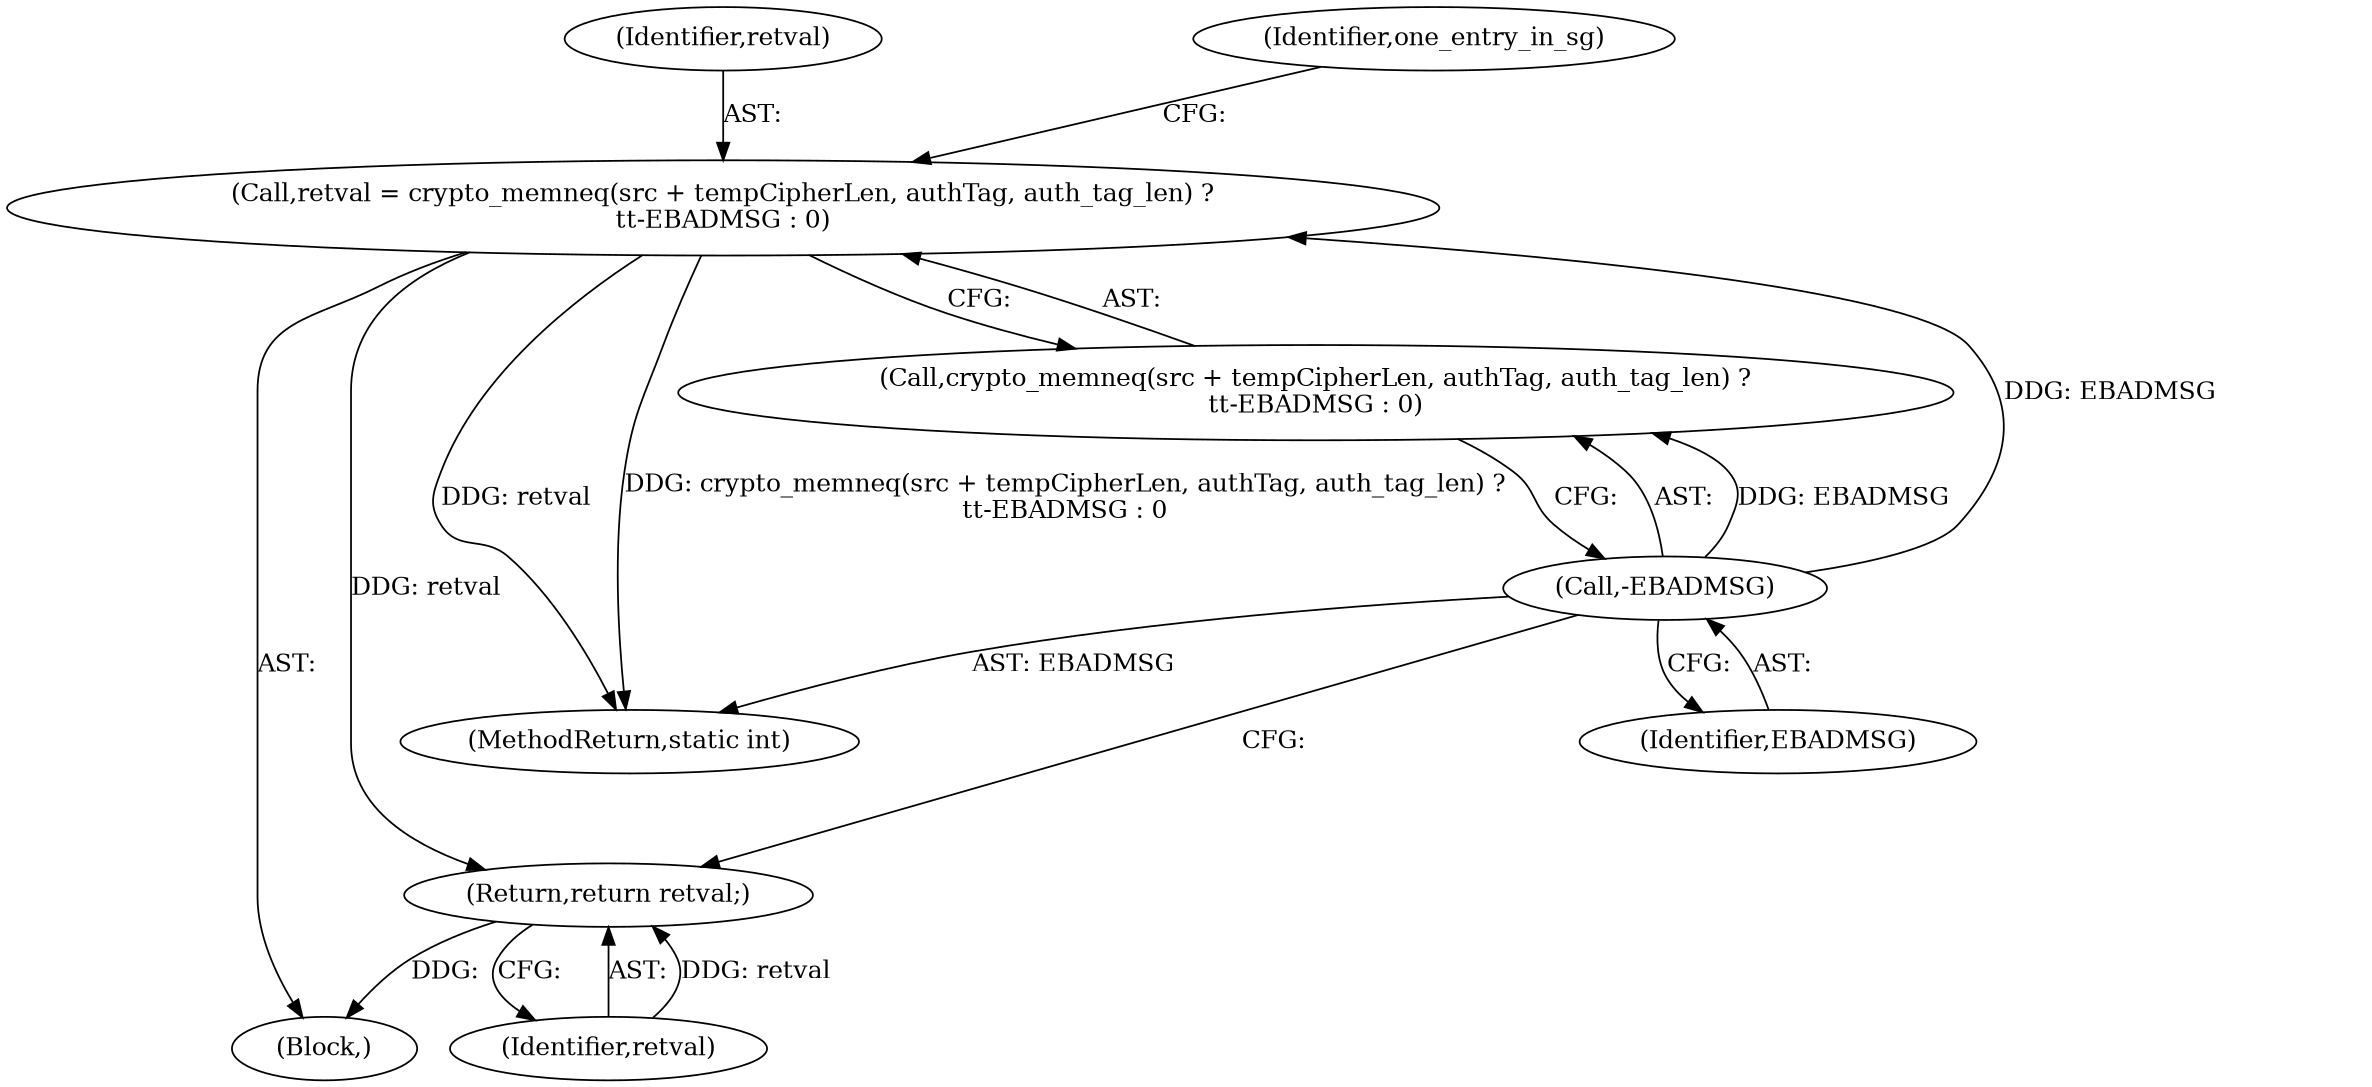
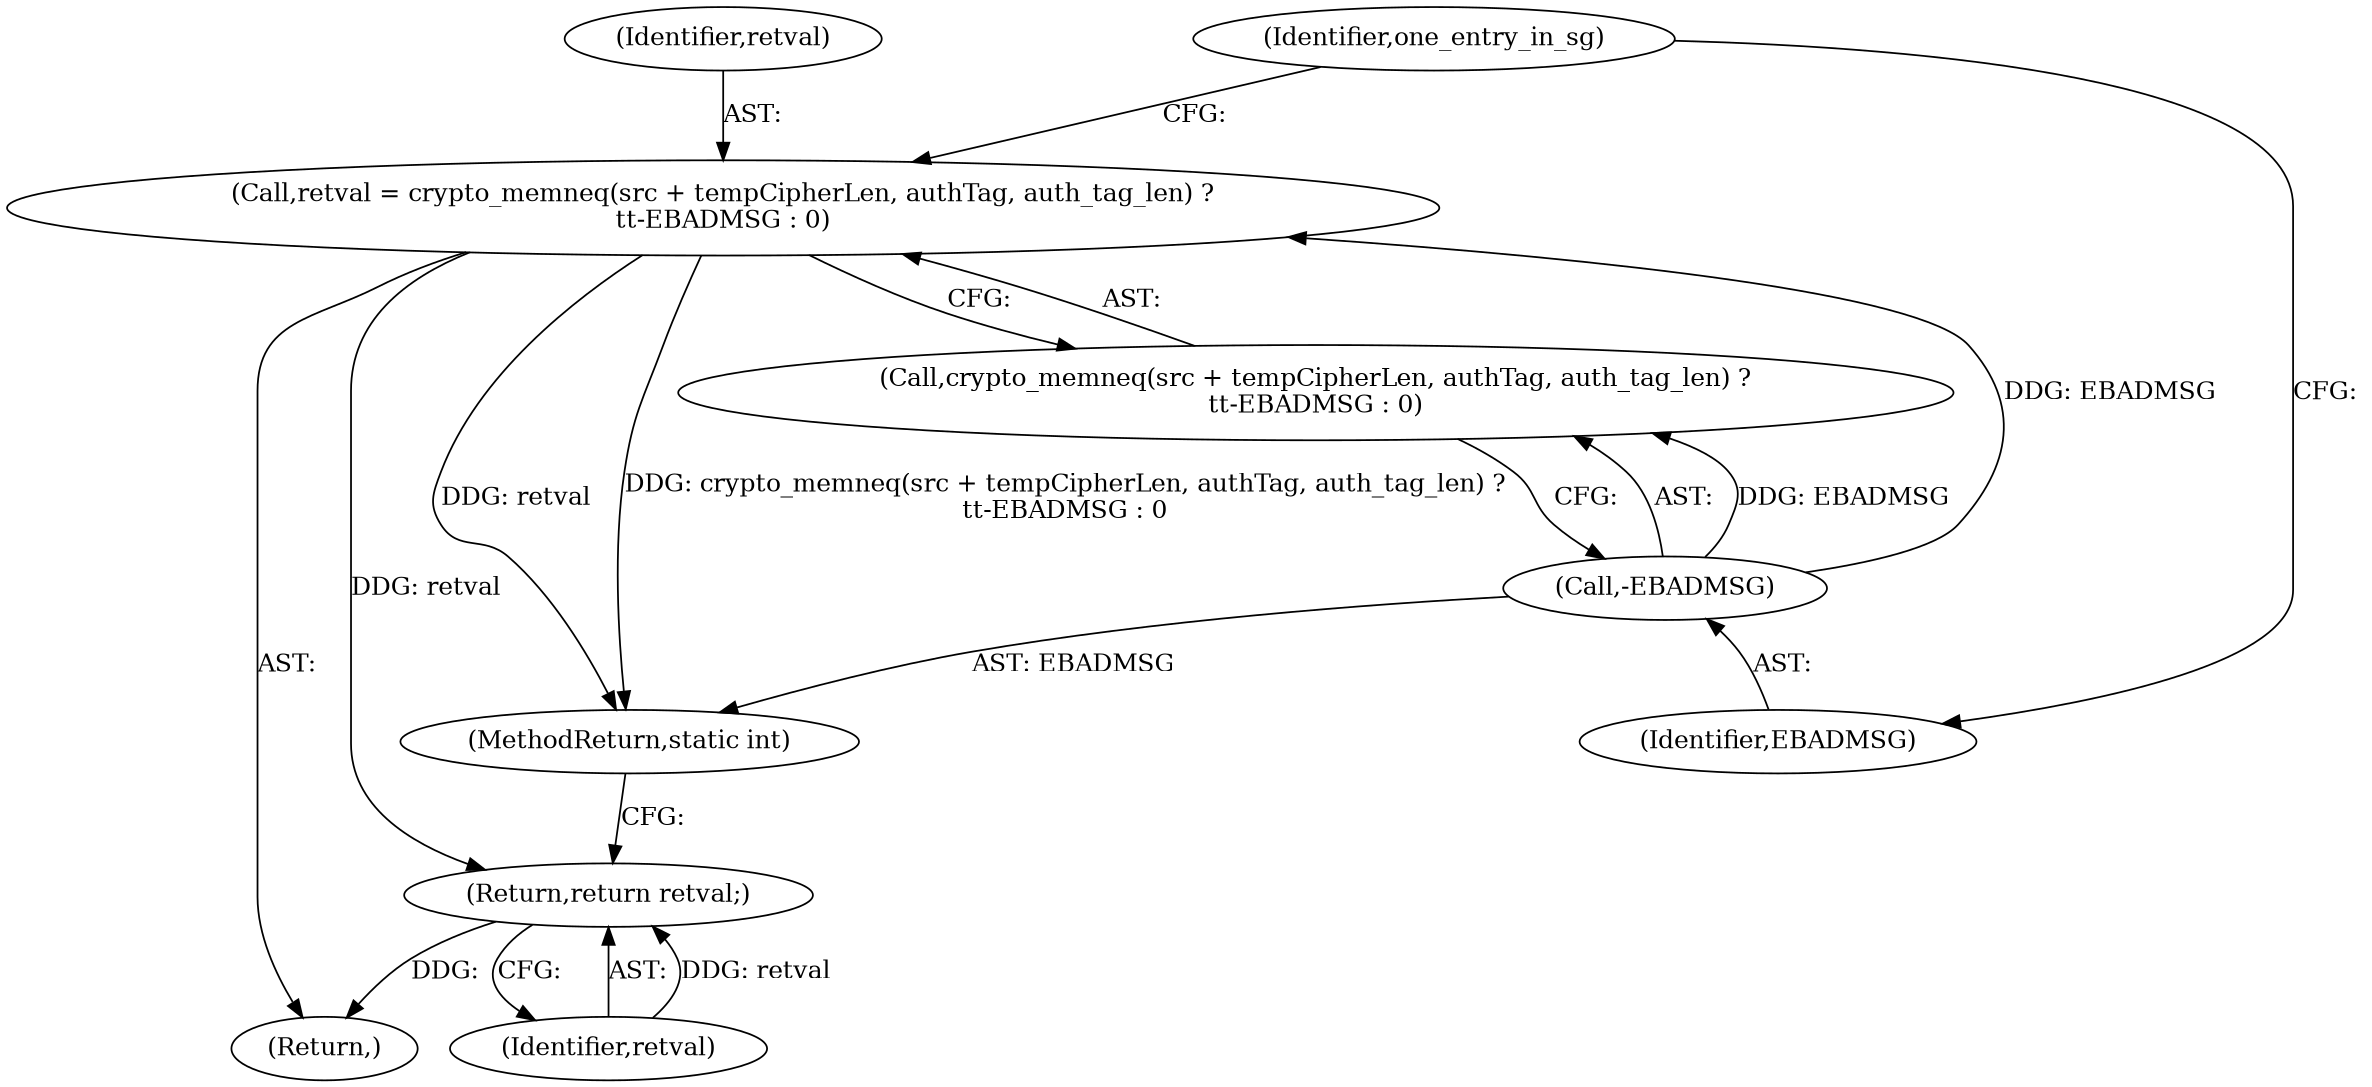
(1661, 666) -> (2293, 250)
(1148, 738) -> (620, 810)
(325, 1049) -> (325, 1049)
